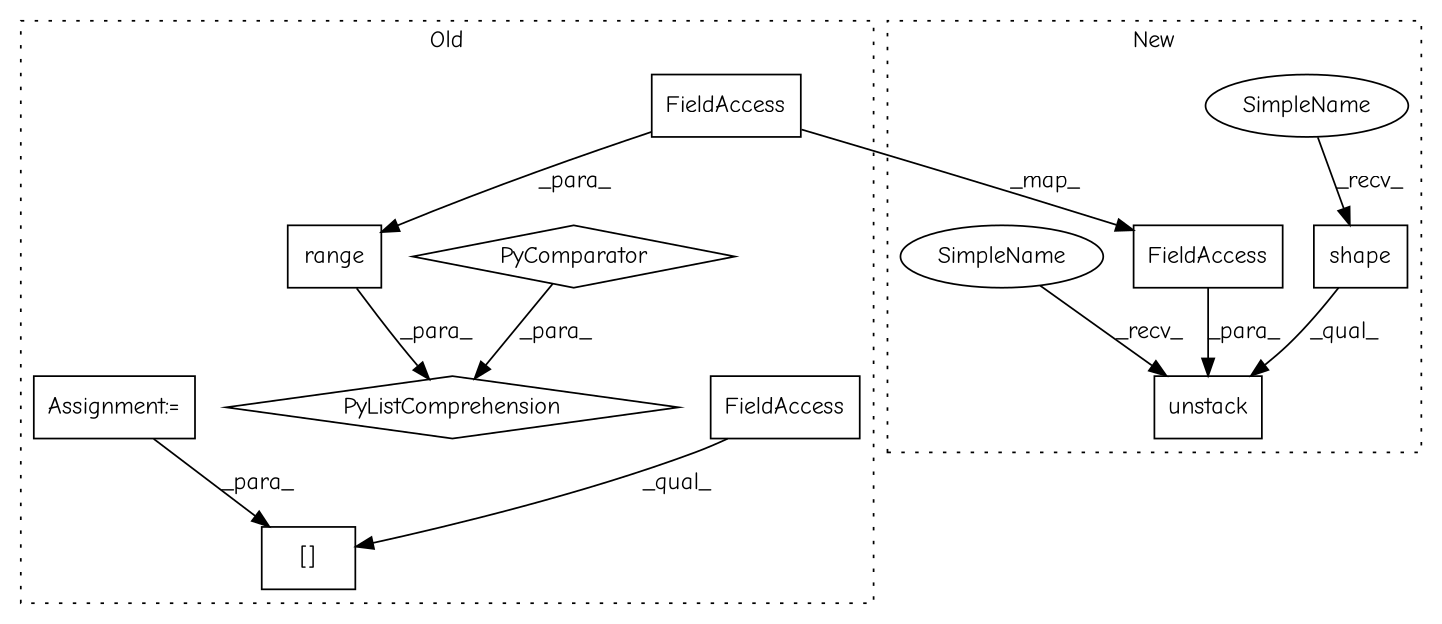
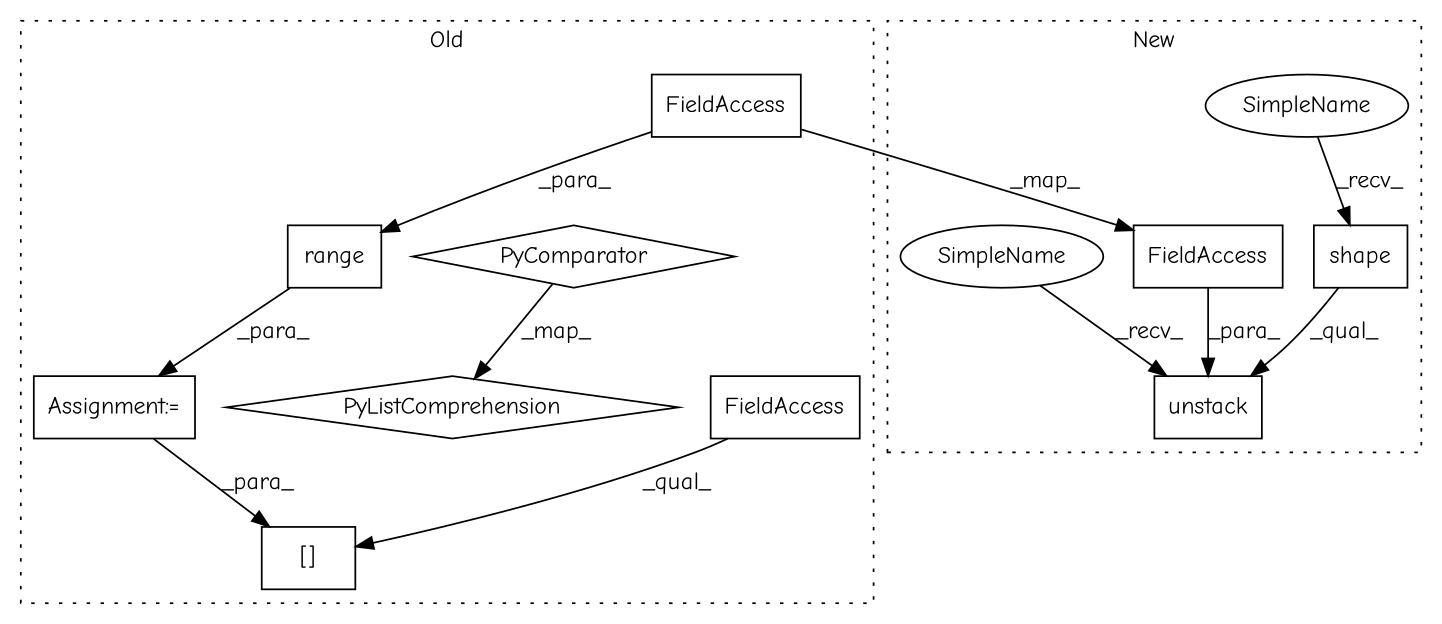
(387, 327) -> (232, 327)
(556, 332) -> (556, 332)
